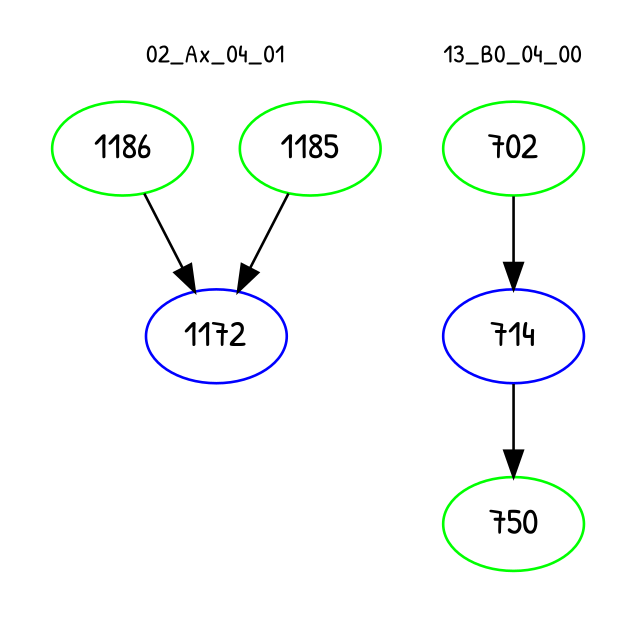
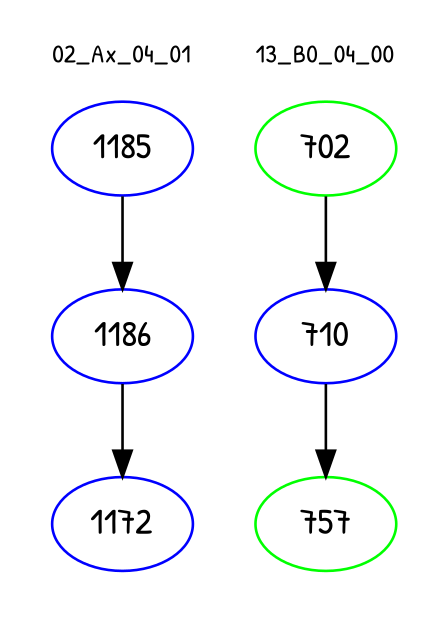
(123, 149) -> (123, 336)
(310, 149) -> (123, 149)
(269, 231) -> (123, 230)
(514, 336) -> (326, 336)
(514, 524) -> (326, 524)
